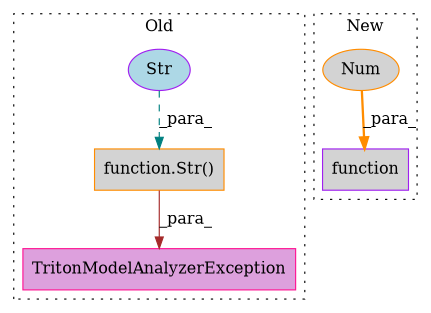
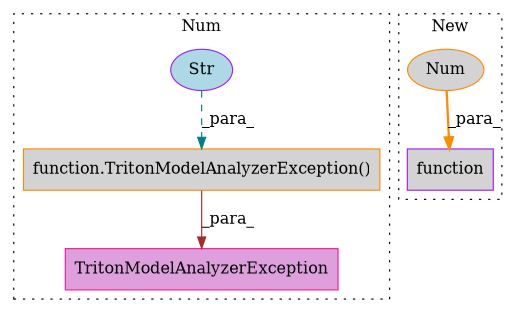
(159, 27) -> (202, 27)
(159, 170) -> (202, 170)
